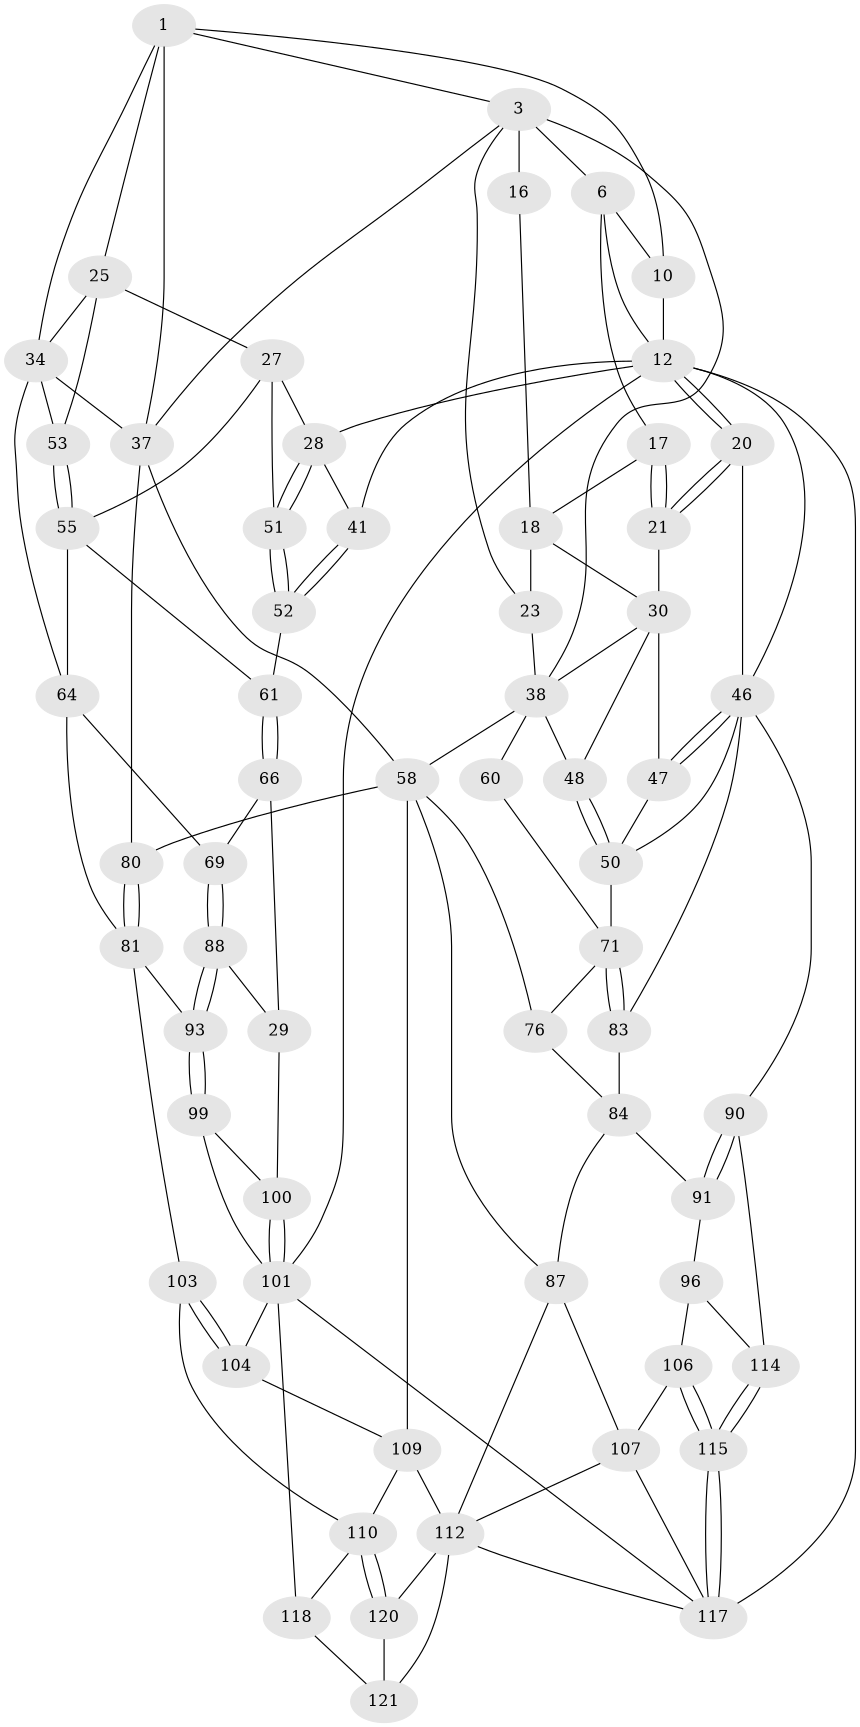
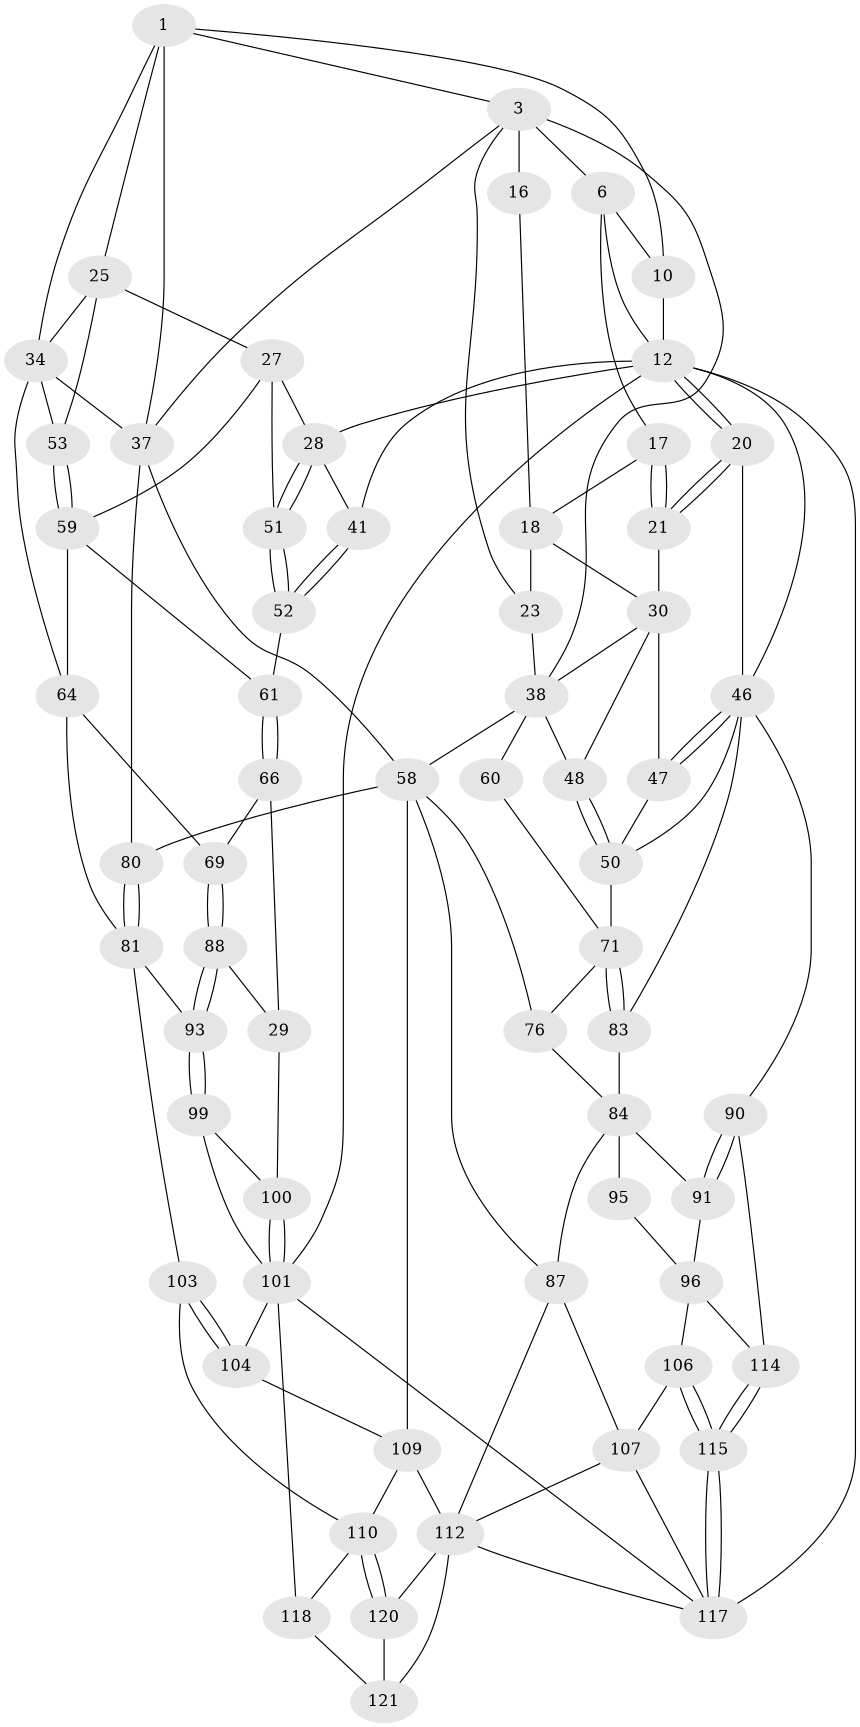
(68, 528) -> (68, 528)
none -> (619, 1199)
